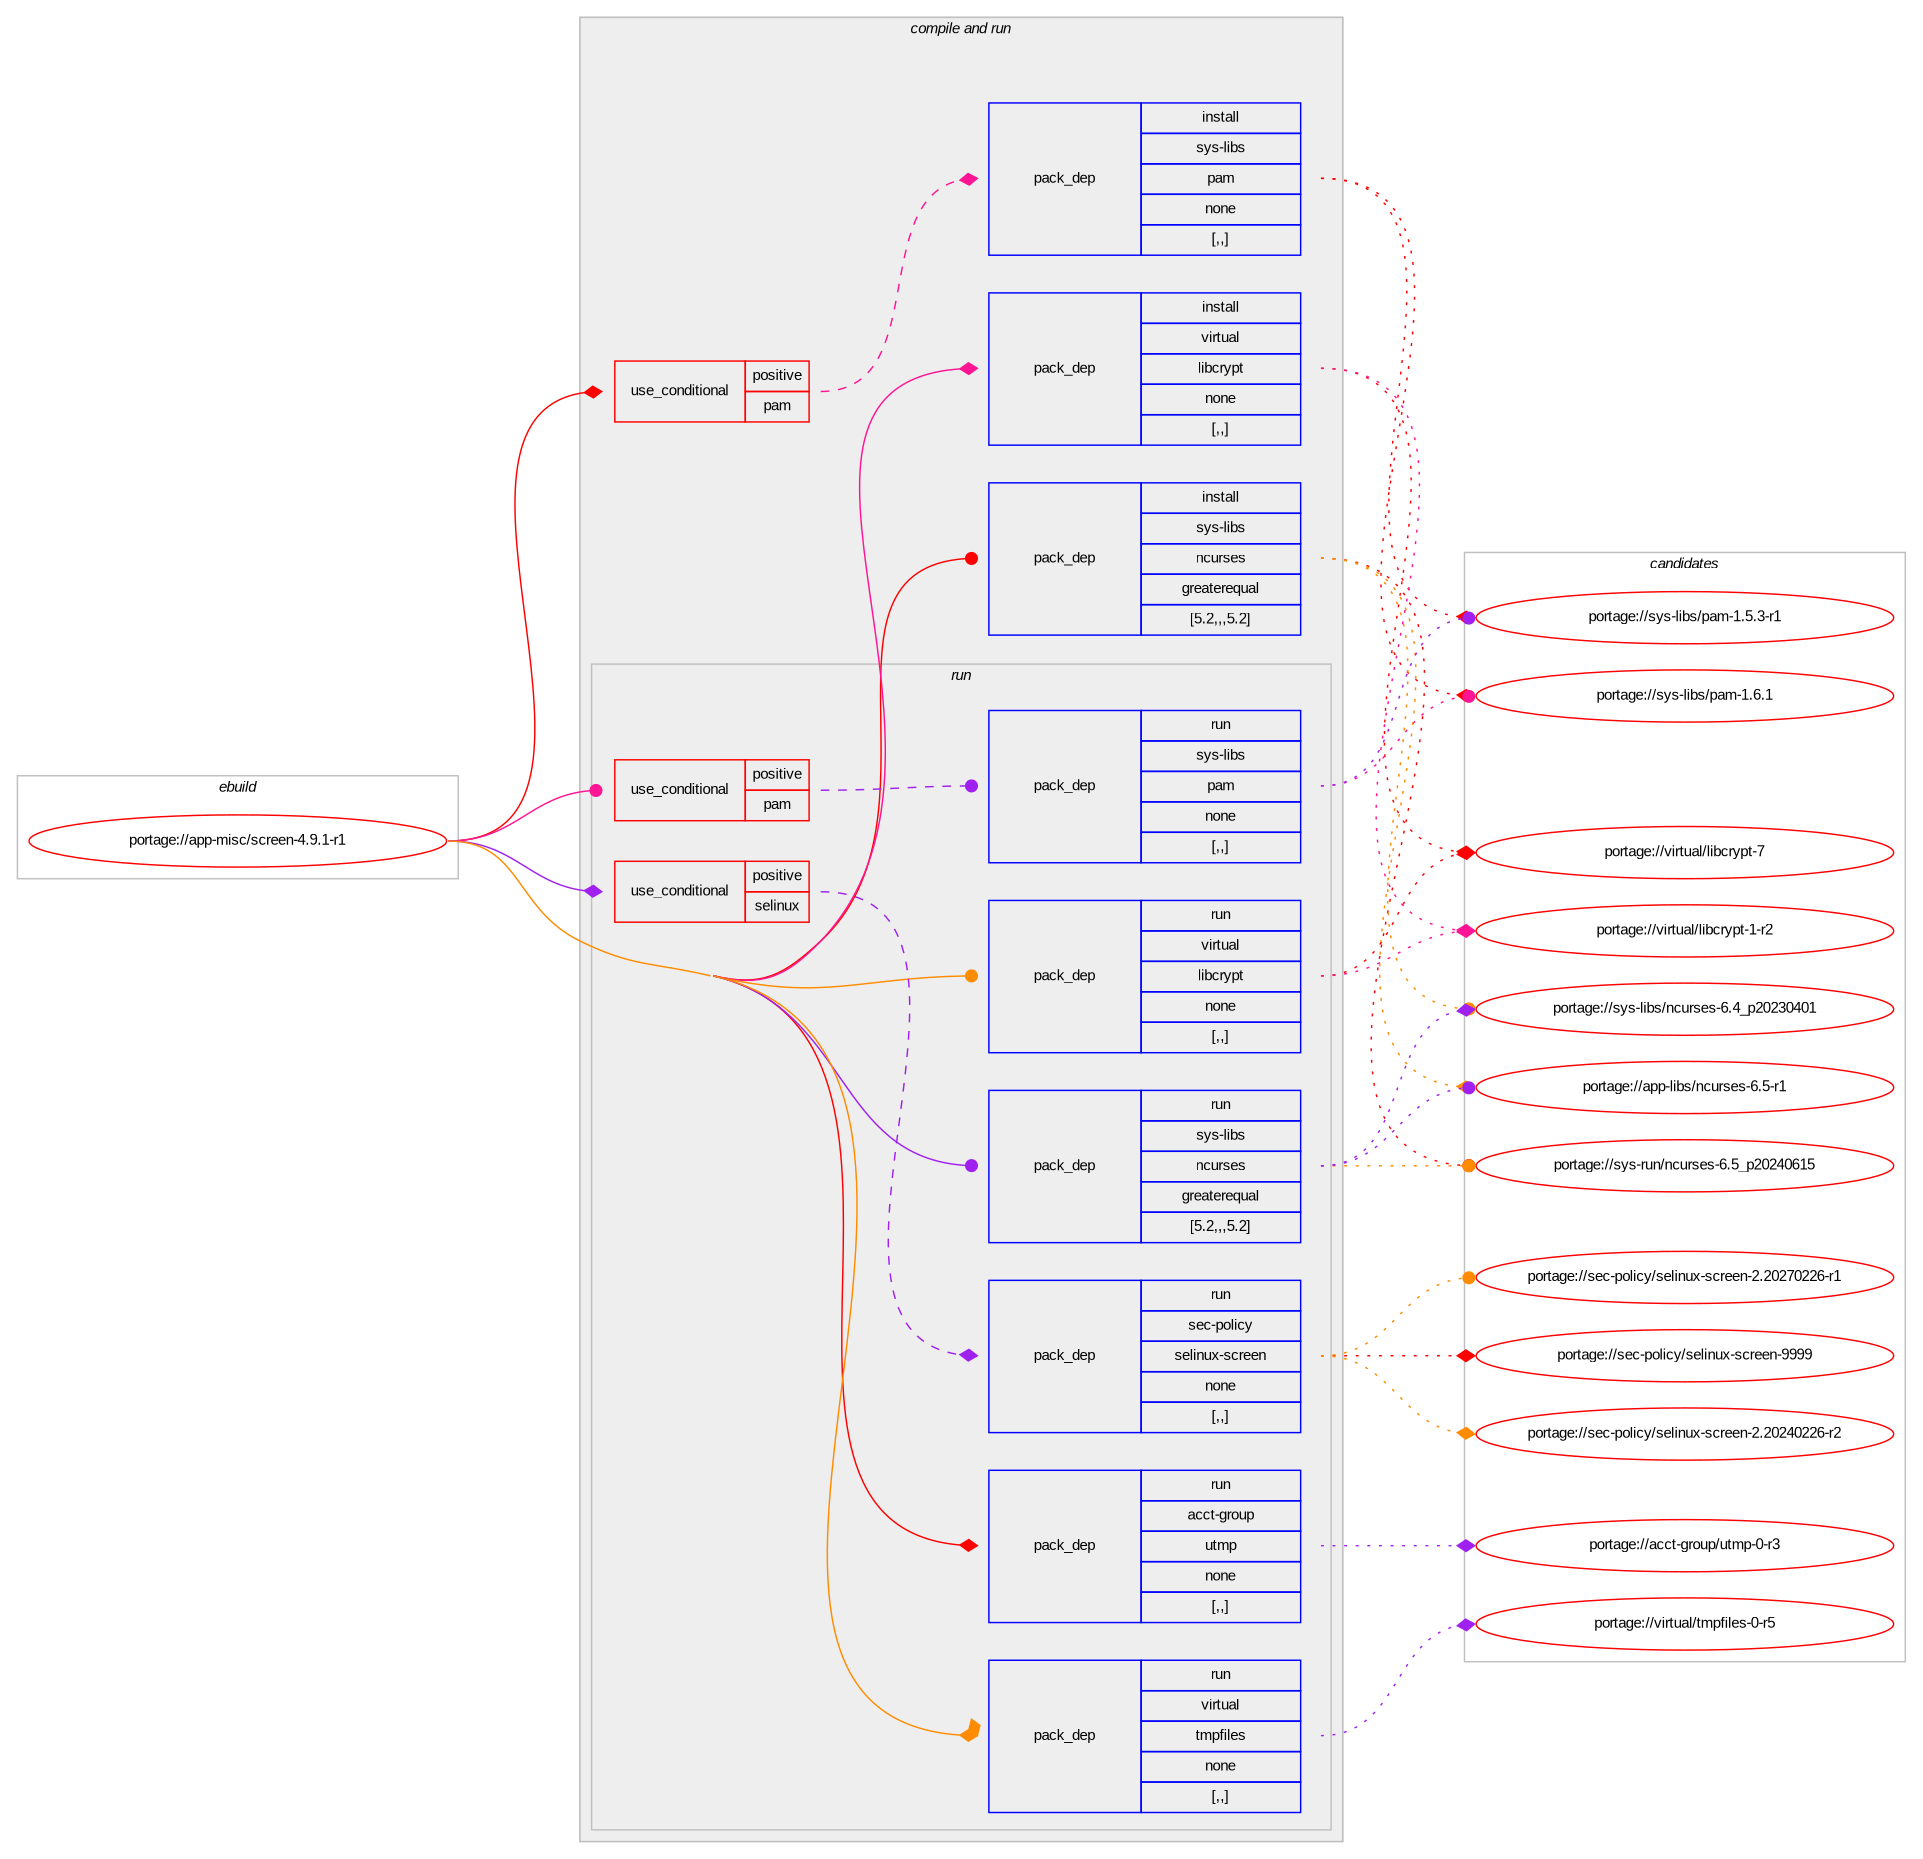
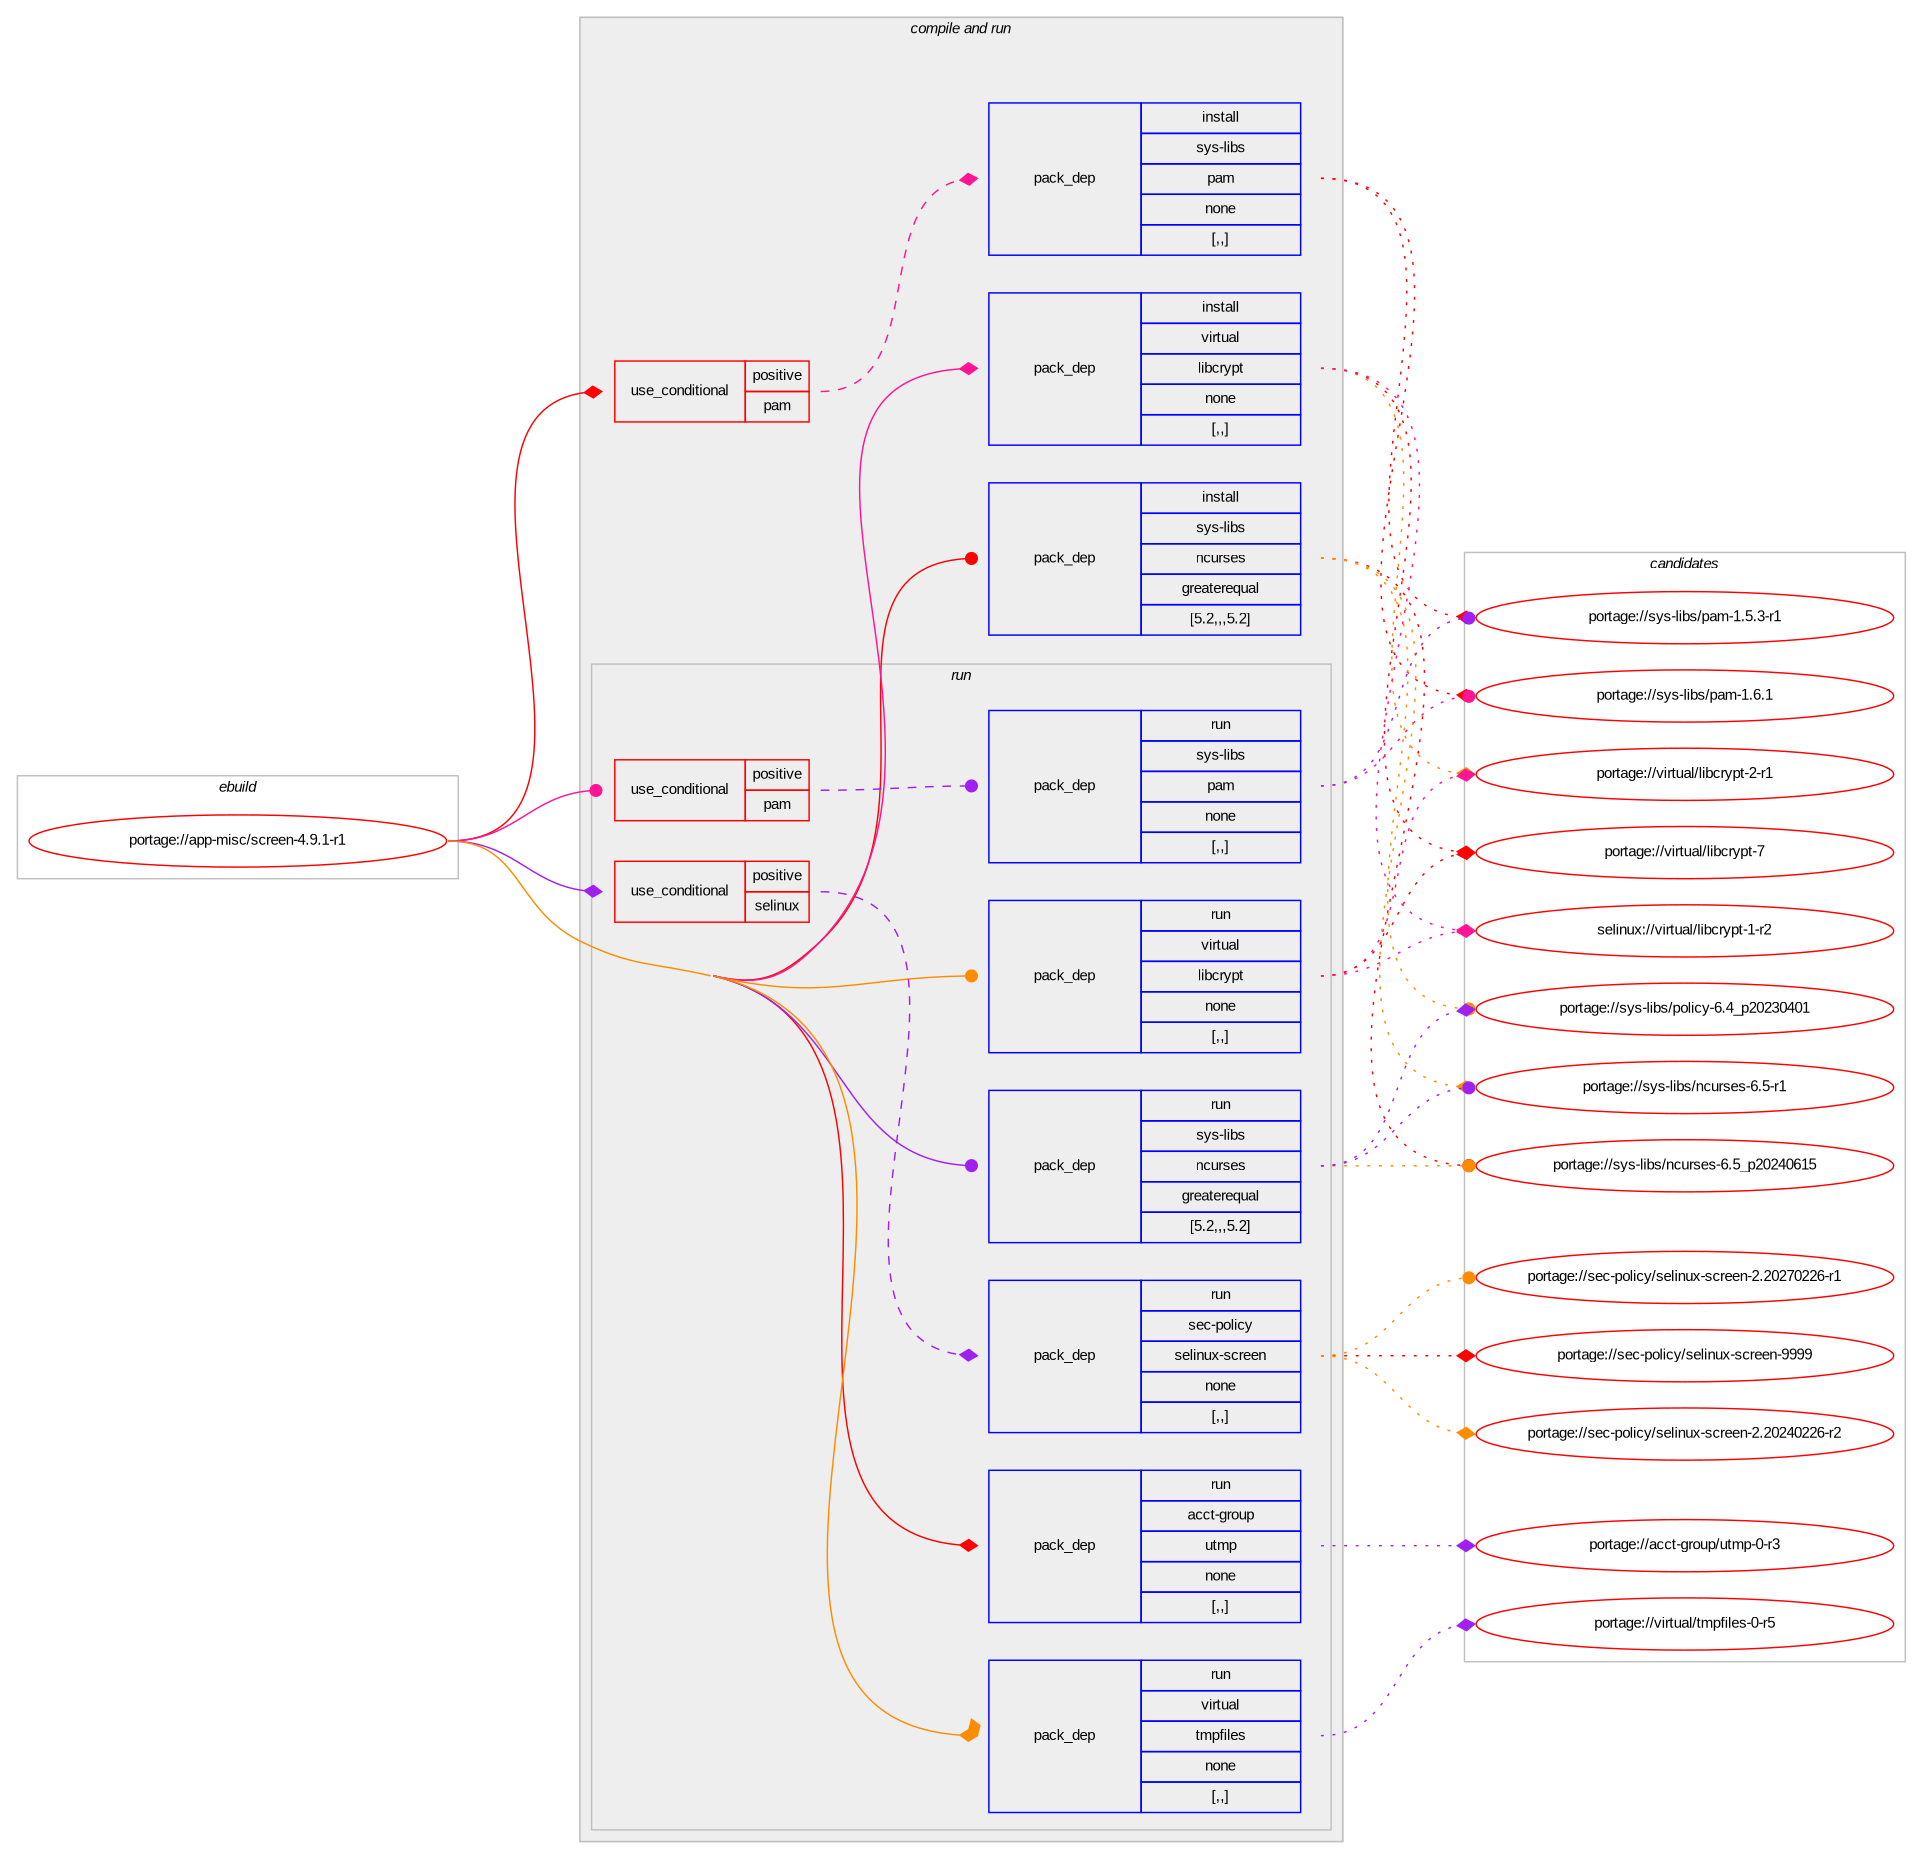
none -> (1685, 774)
(1685, 931) -> (1685, 931)
(1685, 1009) -> (1685, 1009)
(1685, 1088) -> (1685, 1088)
(1685, 1166) -> (1685, 1166)
